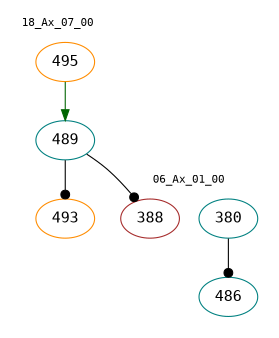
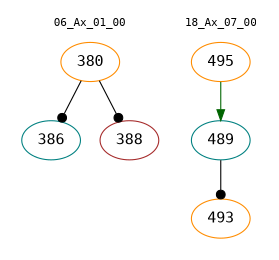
(119, 180) -> (108, 97)
(228, 219) -> (90, 62)
(228, 297) -> (51, 140)
